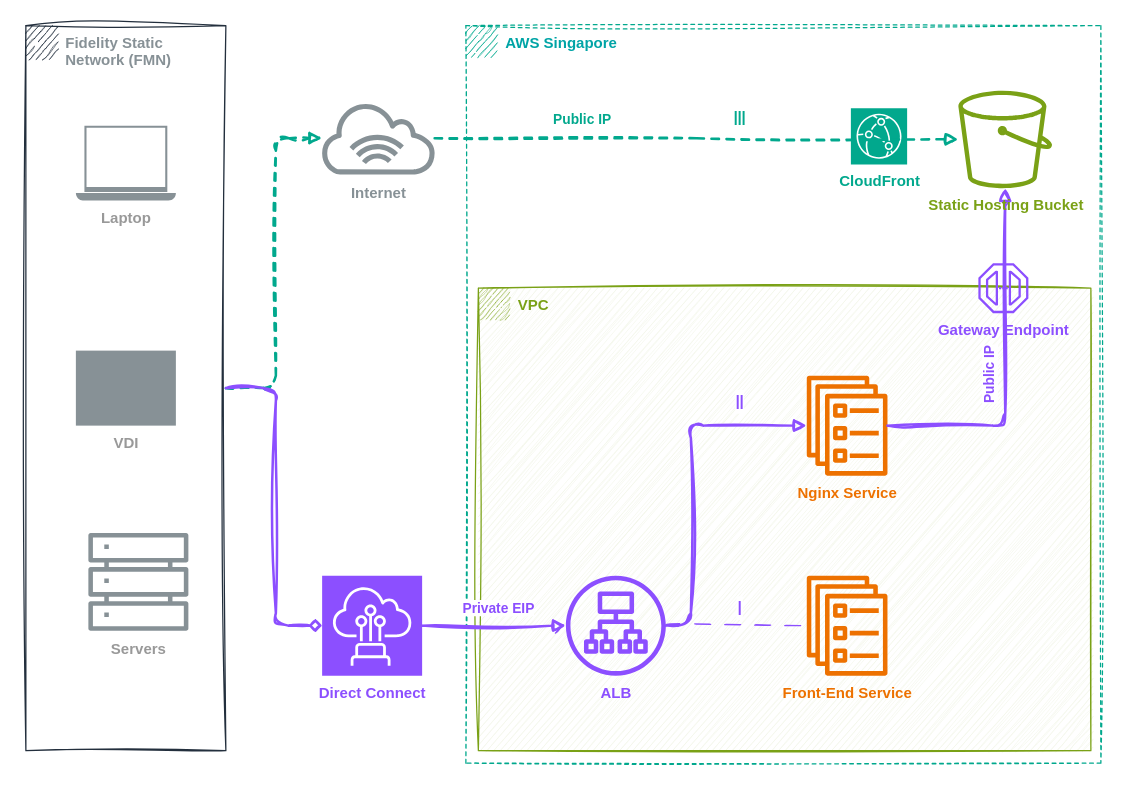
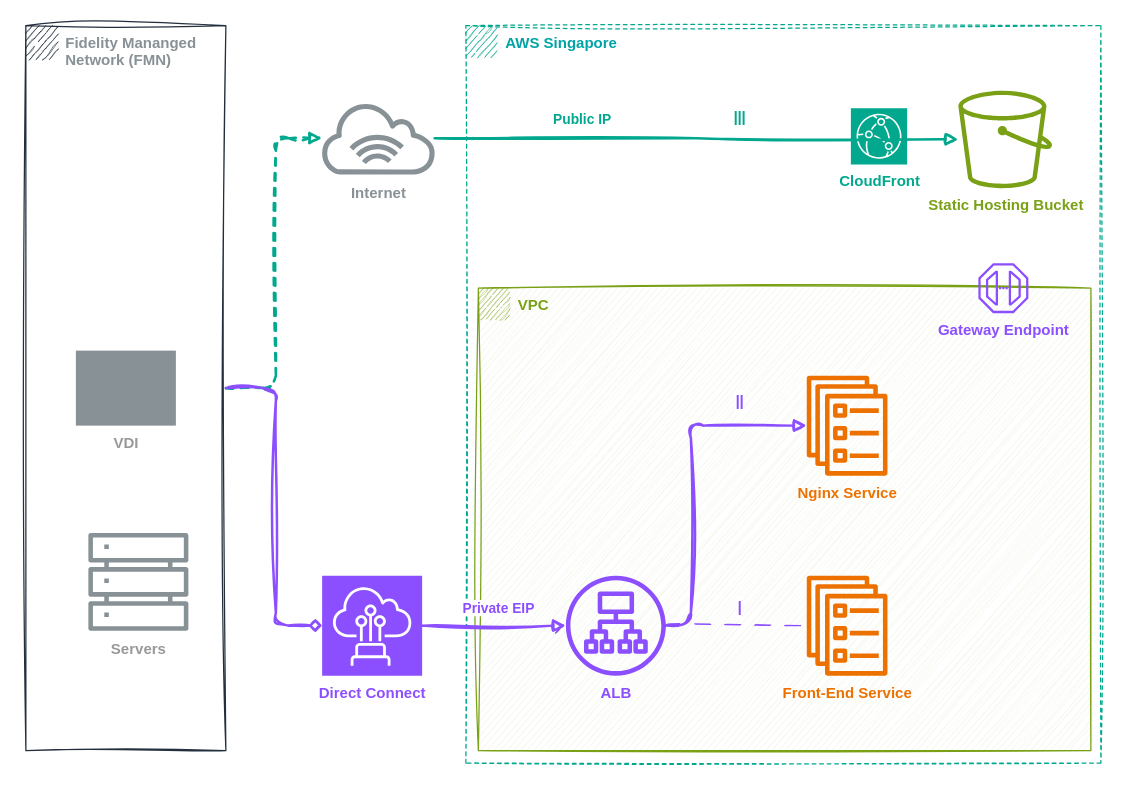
(146, 52) -> (146, 52)
(565, 138) -> (565, 138)
(126, 163) -> none
(1005, 367) -> none
